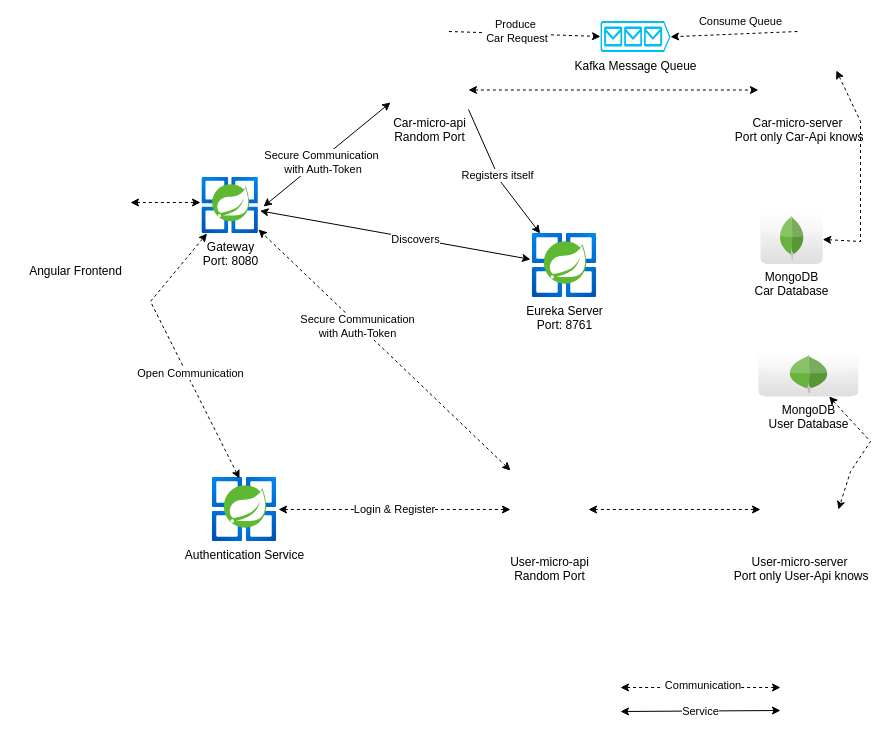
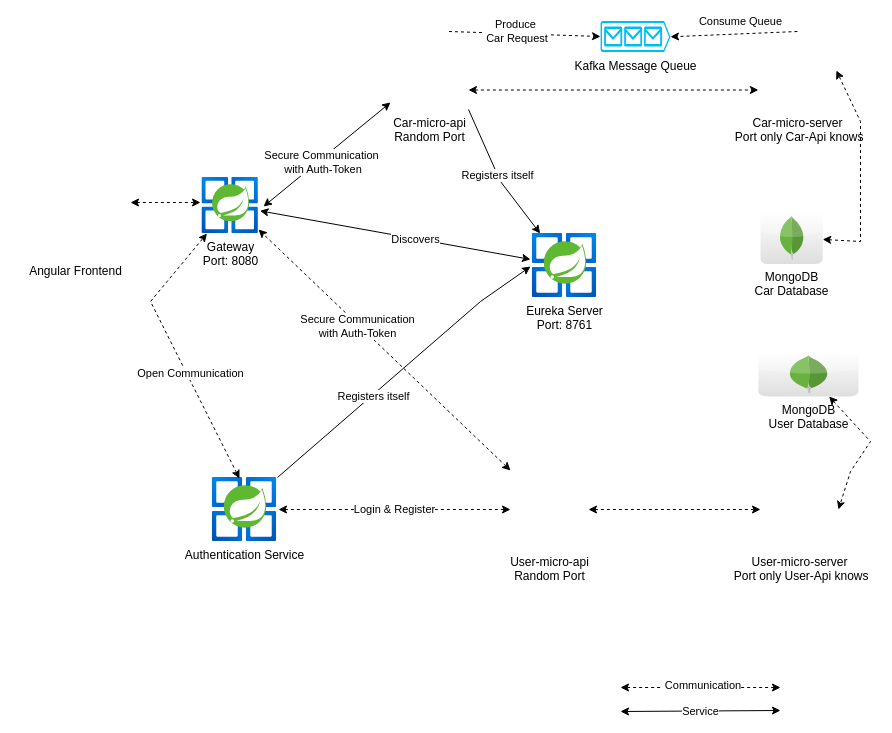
none -> (399, 372)
